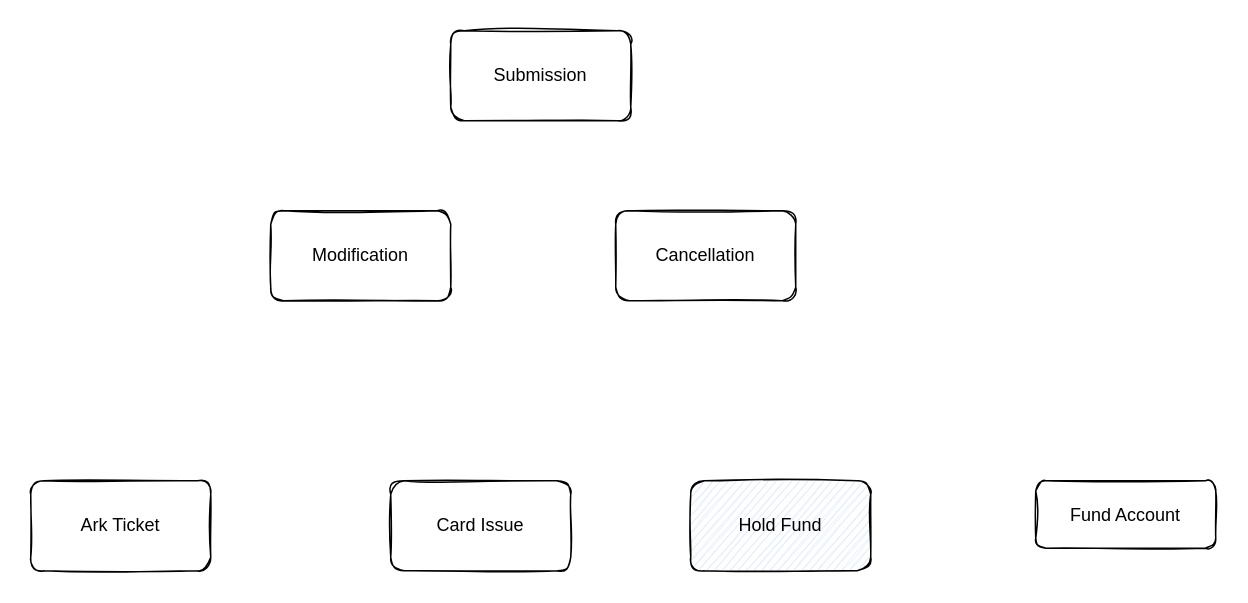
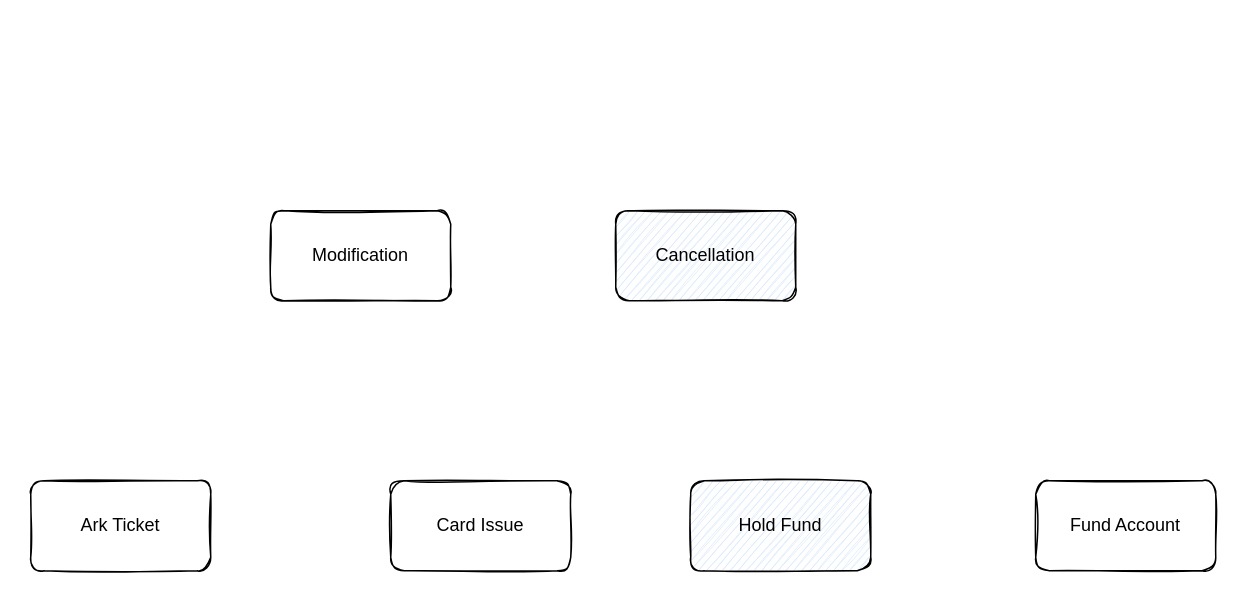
(541, 76) -> none
(706, 256) -> (706, 256)
(1126, 515) -> (1126, 526)
